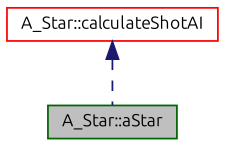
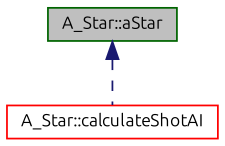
(112, 82) -> (112, 82)
